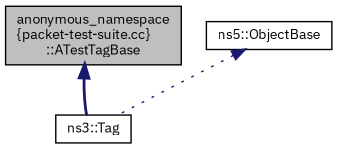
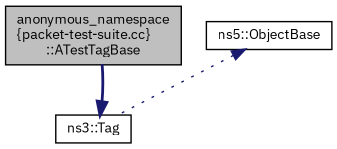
(84, 97) -> (103, 83)
